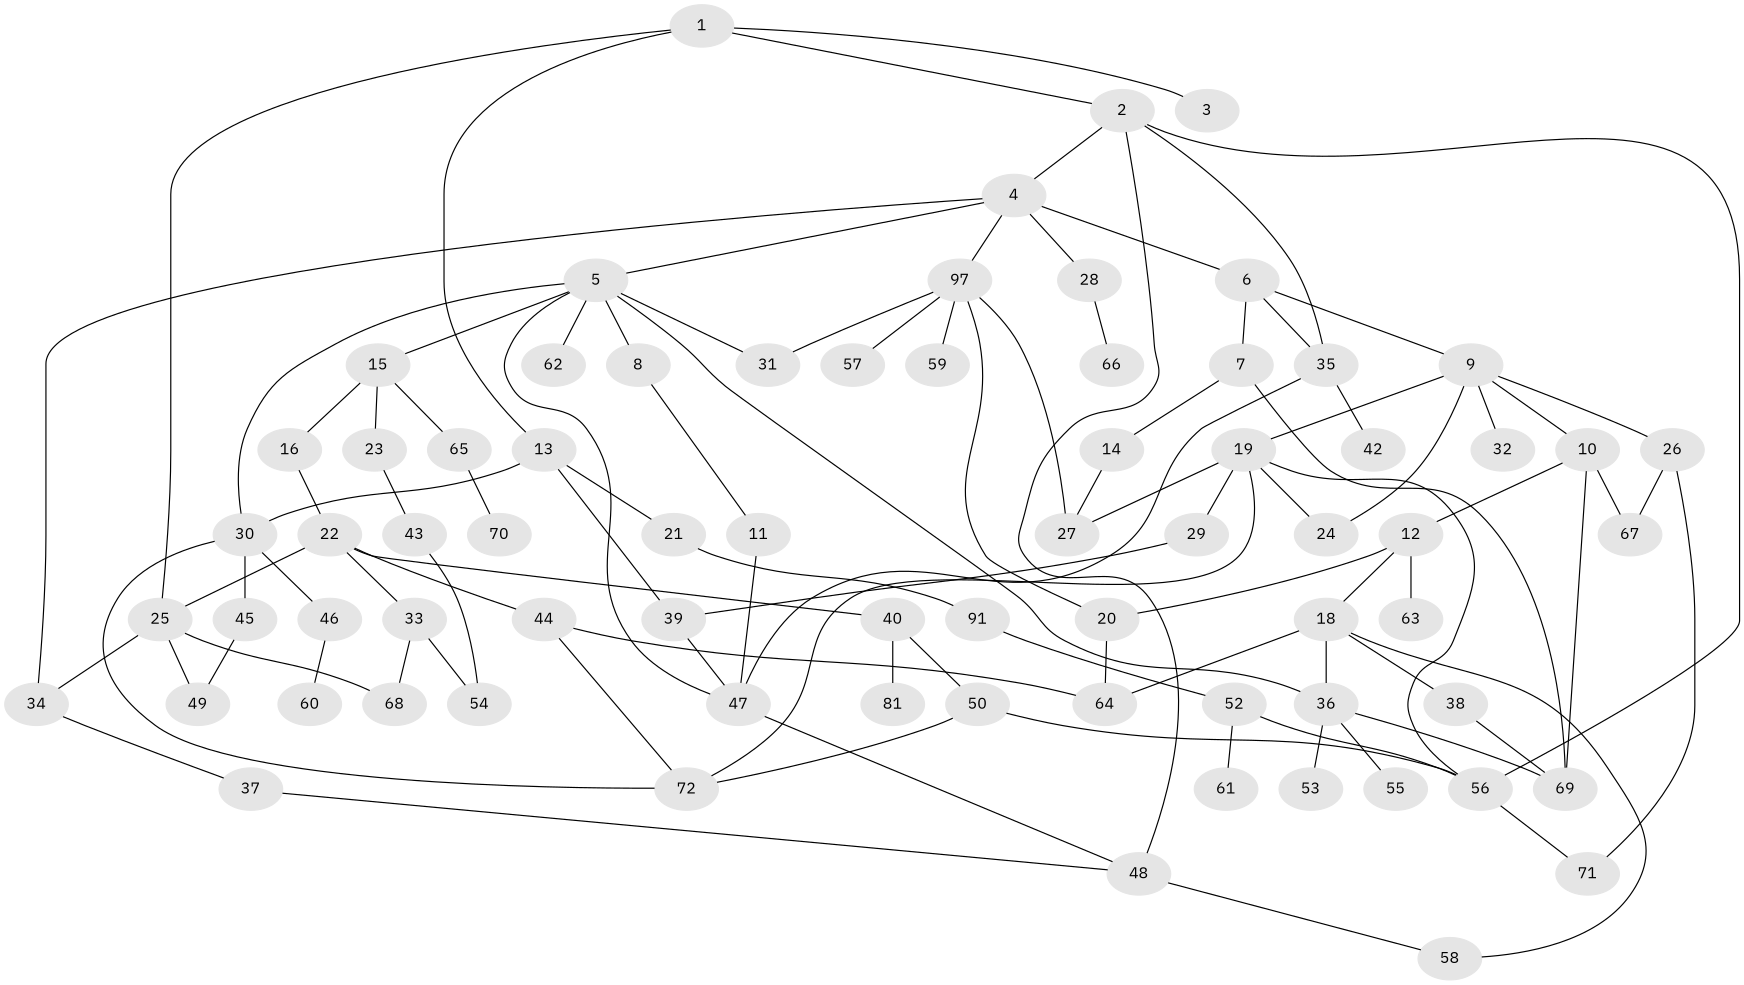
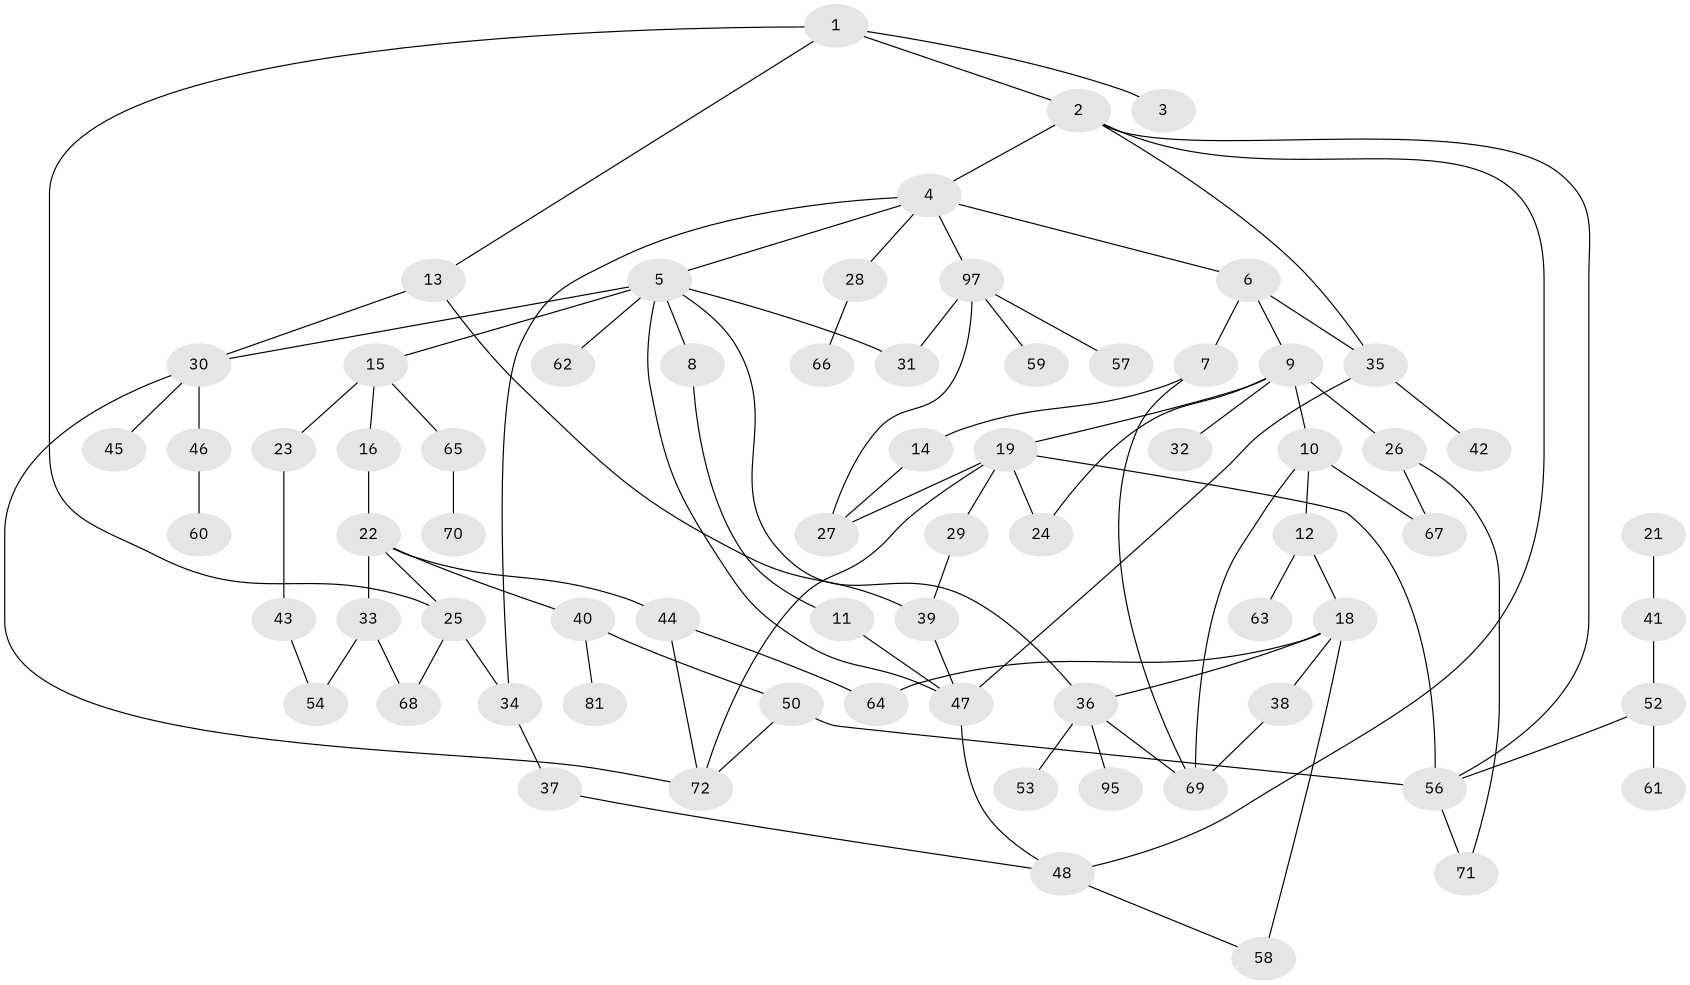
(603, 488) -> none
(978, 620) -> (1654, 620)
(1107, 620) -> none
(198, 704) -> none
(1396, 789) -> (1111, 789)
